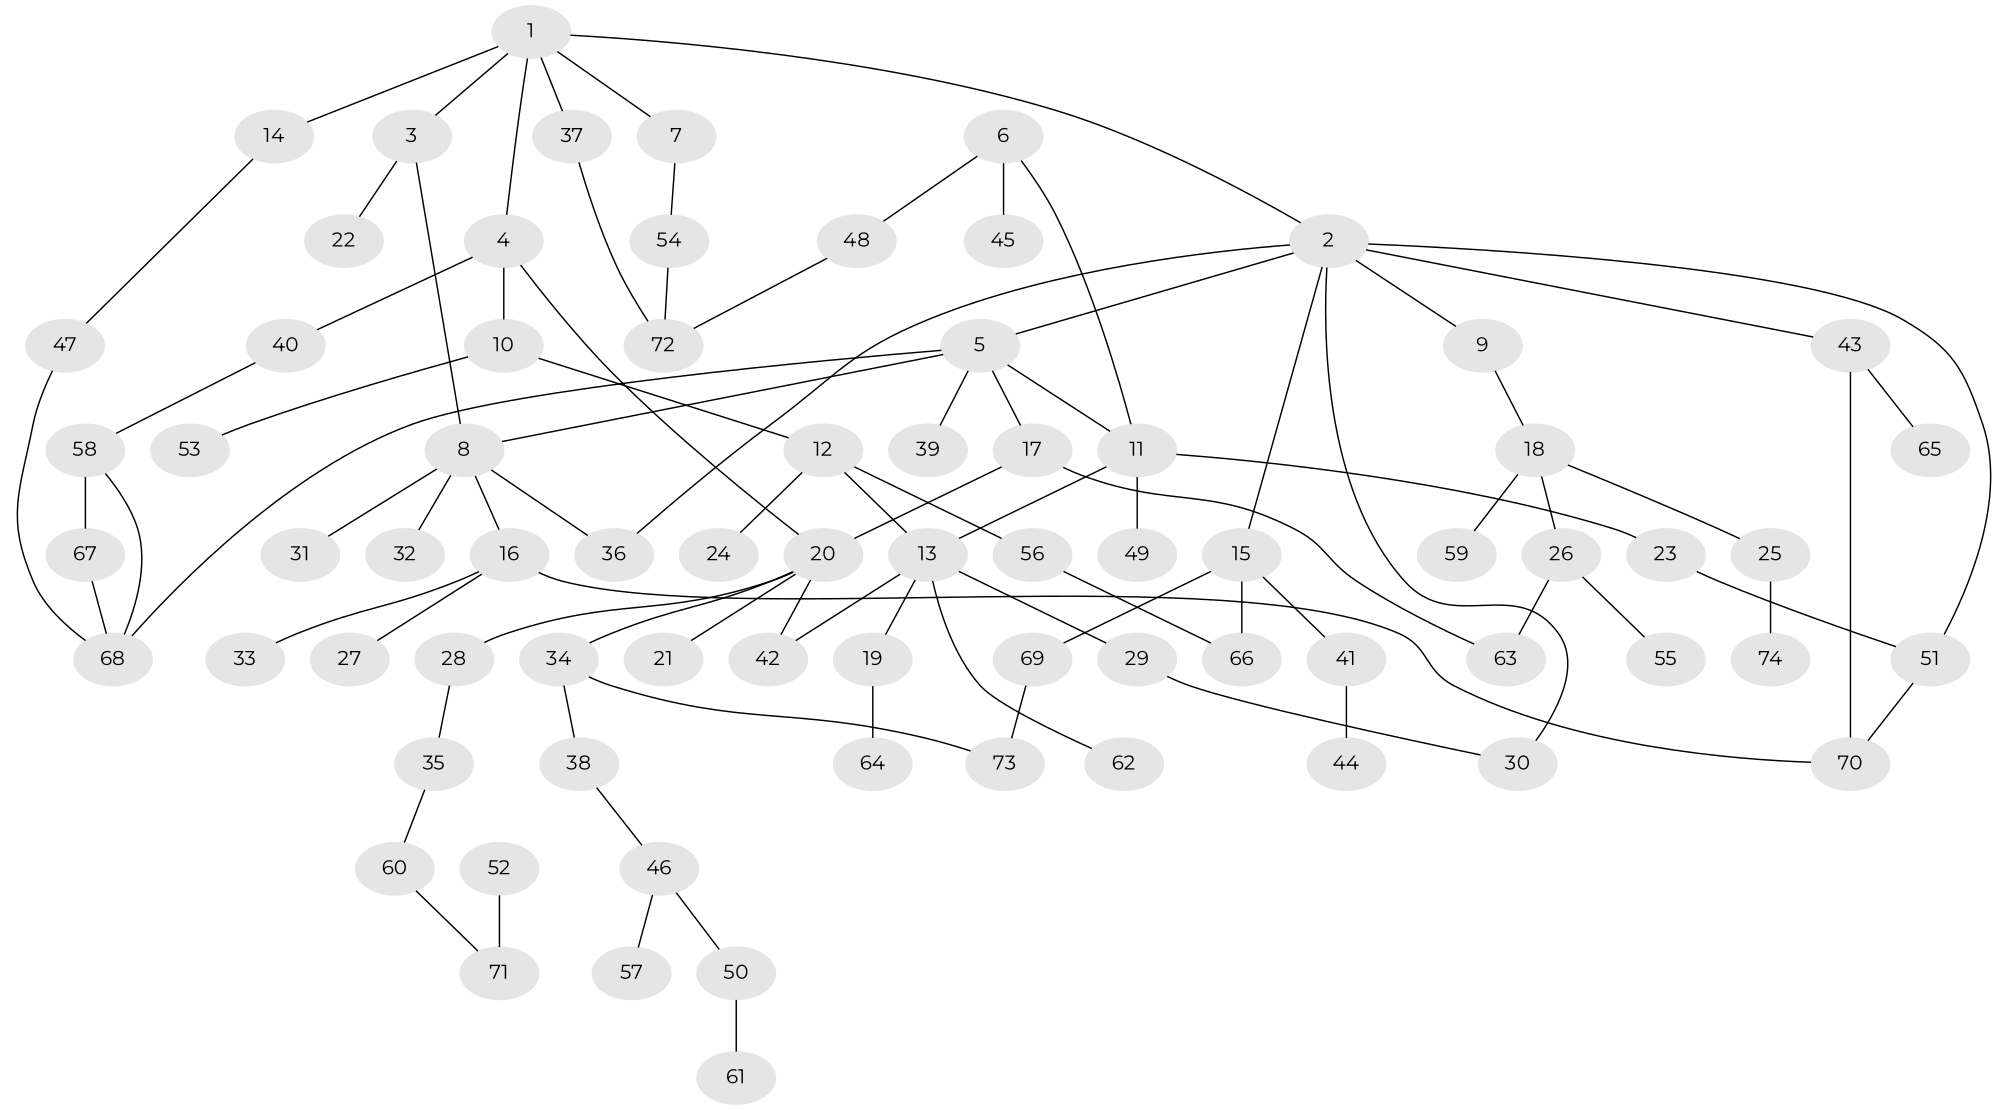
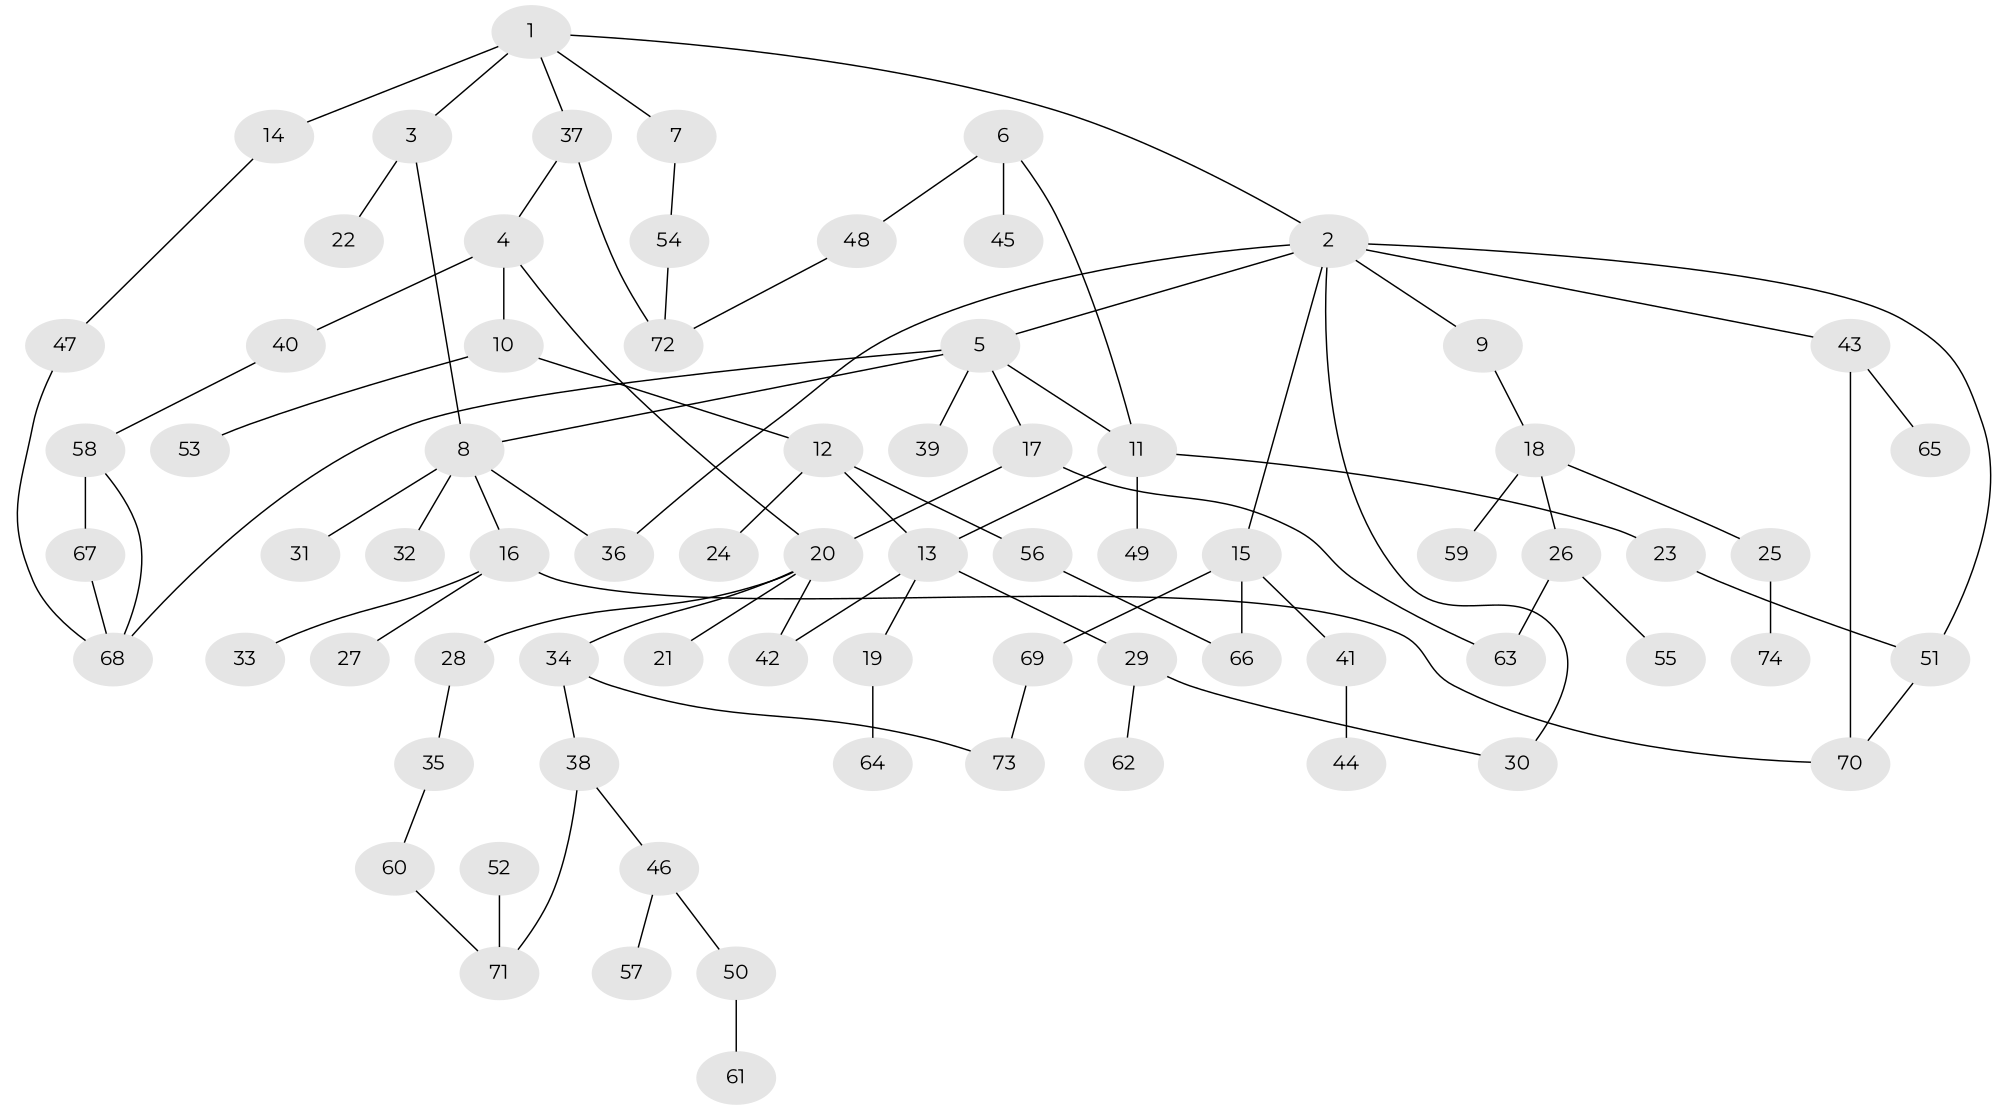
(516, 137) -> (538, 189)
(985, 690) -> (1131, 712)
none -> (559, 875)
